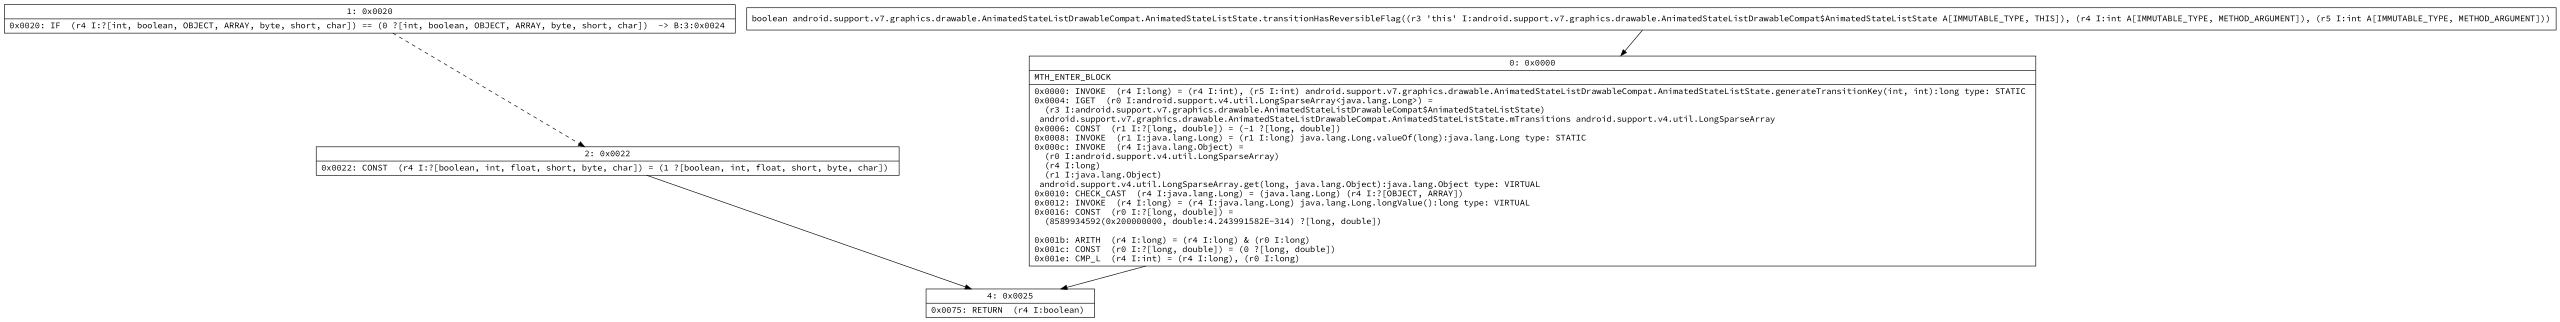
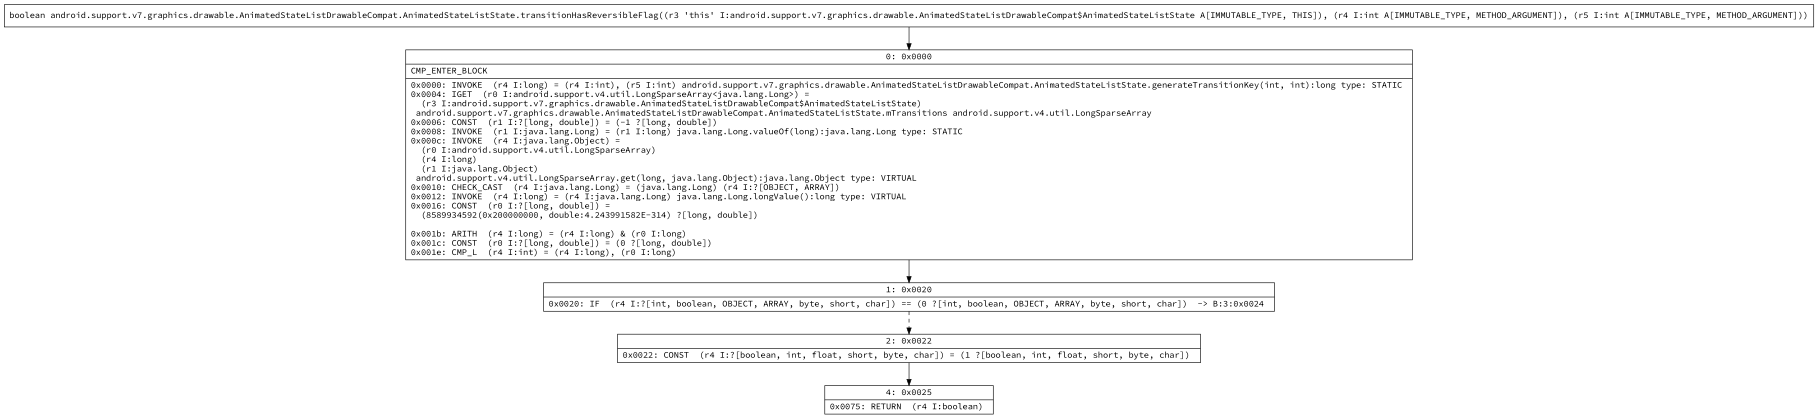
(1073, 77) -> (449, 71)
(1106, 277) -> (909, 268)
